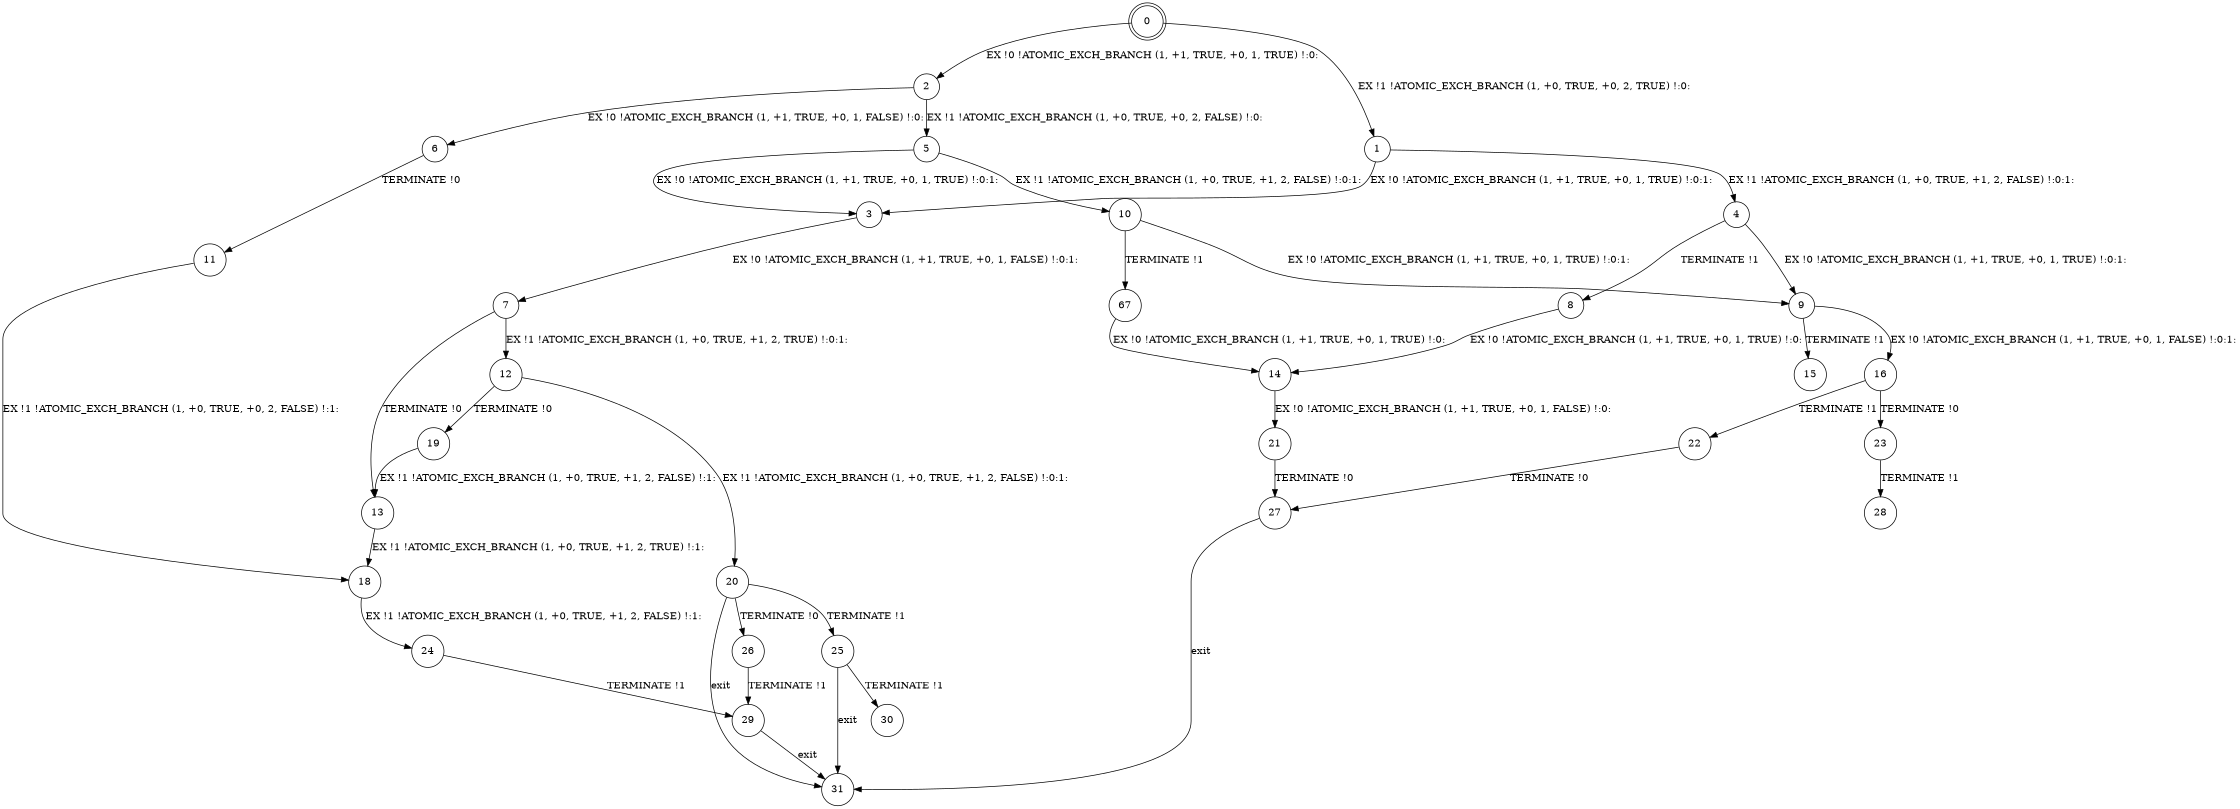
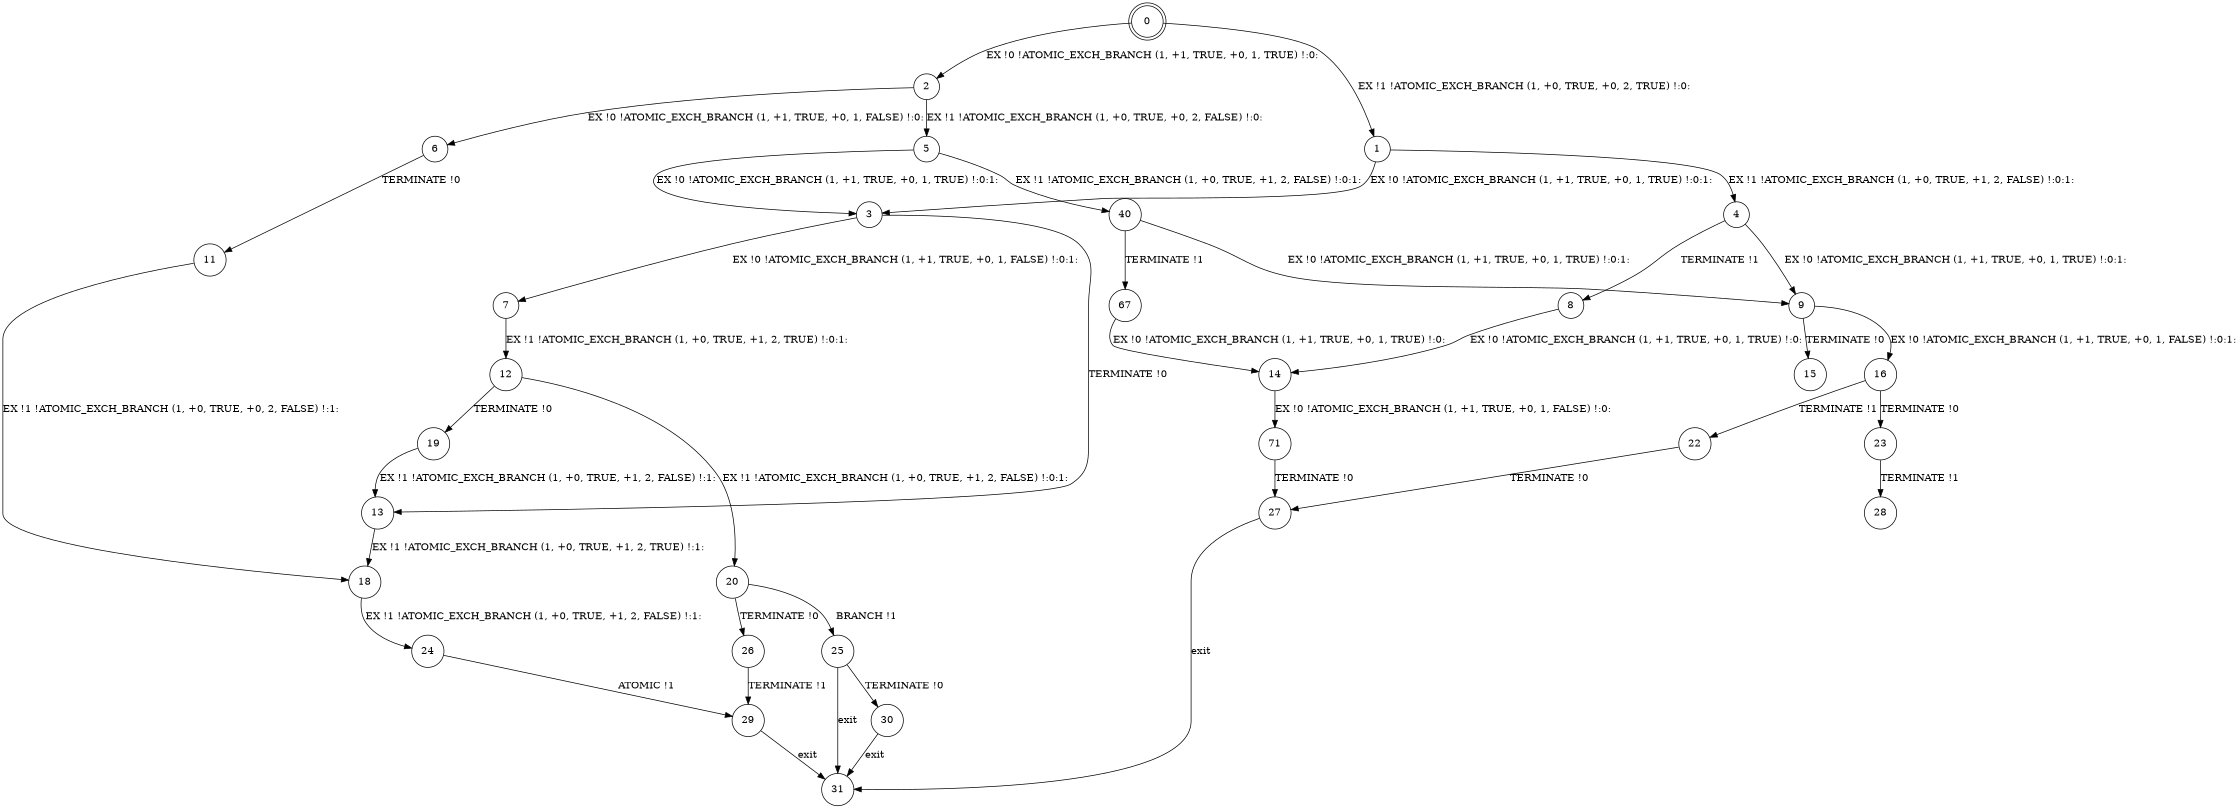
(1125, 215) -> (1125, 215)
(1845, 340) -> (1845, 340)
(401, 380) -> (962, 497)
(1275, 444) -> (1275, 444)
(866, 617) -> (866, 617)
(646, 686) -> (646, 686)
(904, 686) -> (904, 686)
(717, 719) -> (865, 752)
